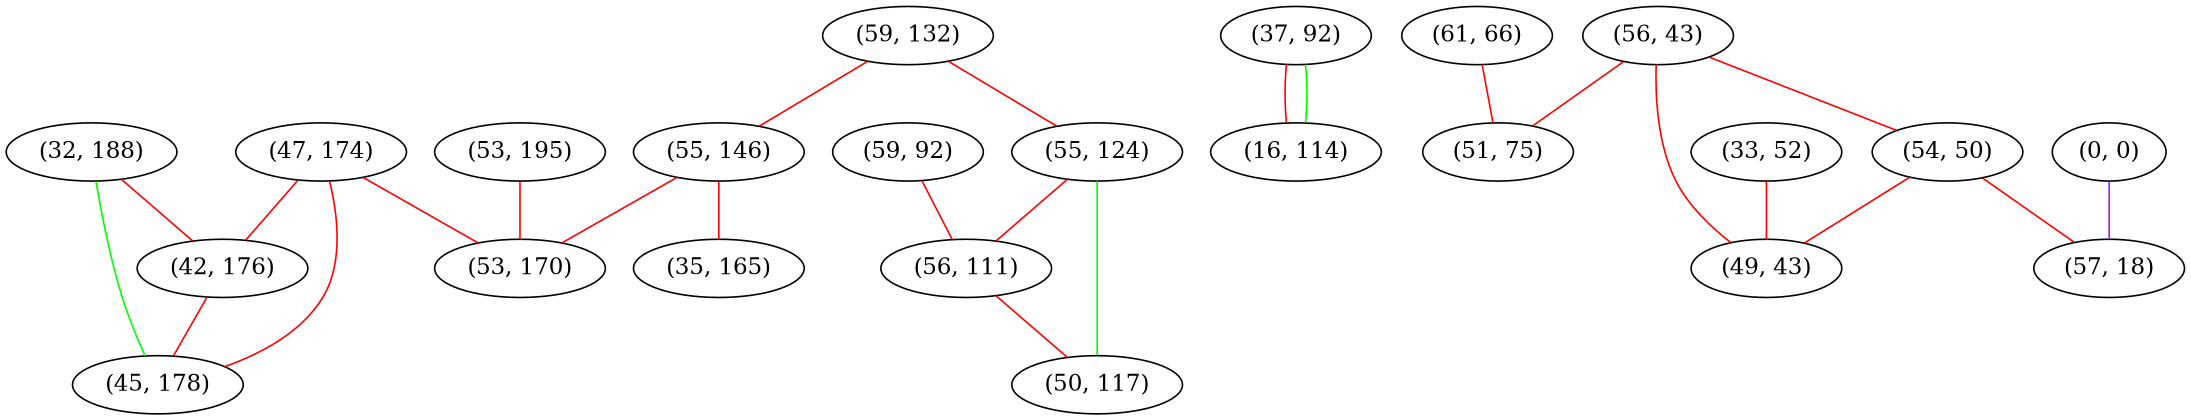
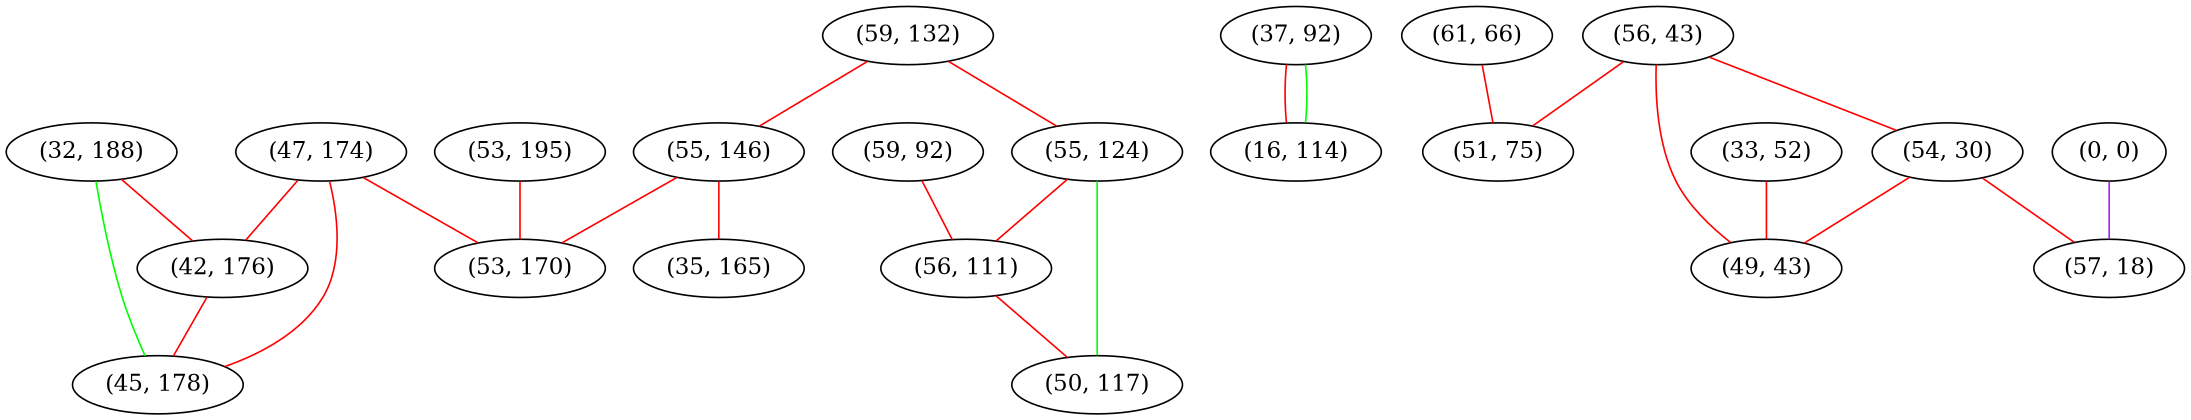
(1947, 152) -> (1947, 152)
